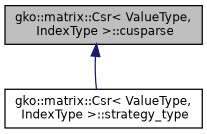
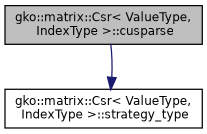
(95, 73) -> (112, 61)
